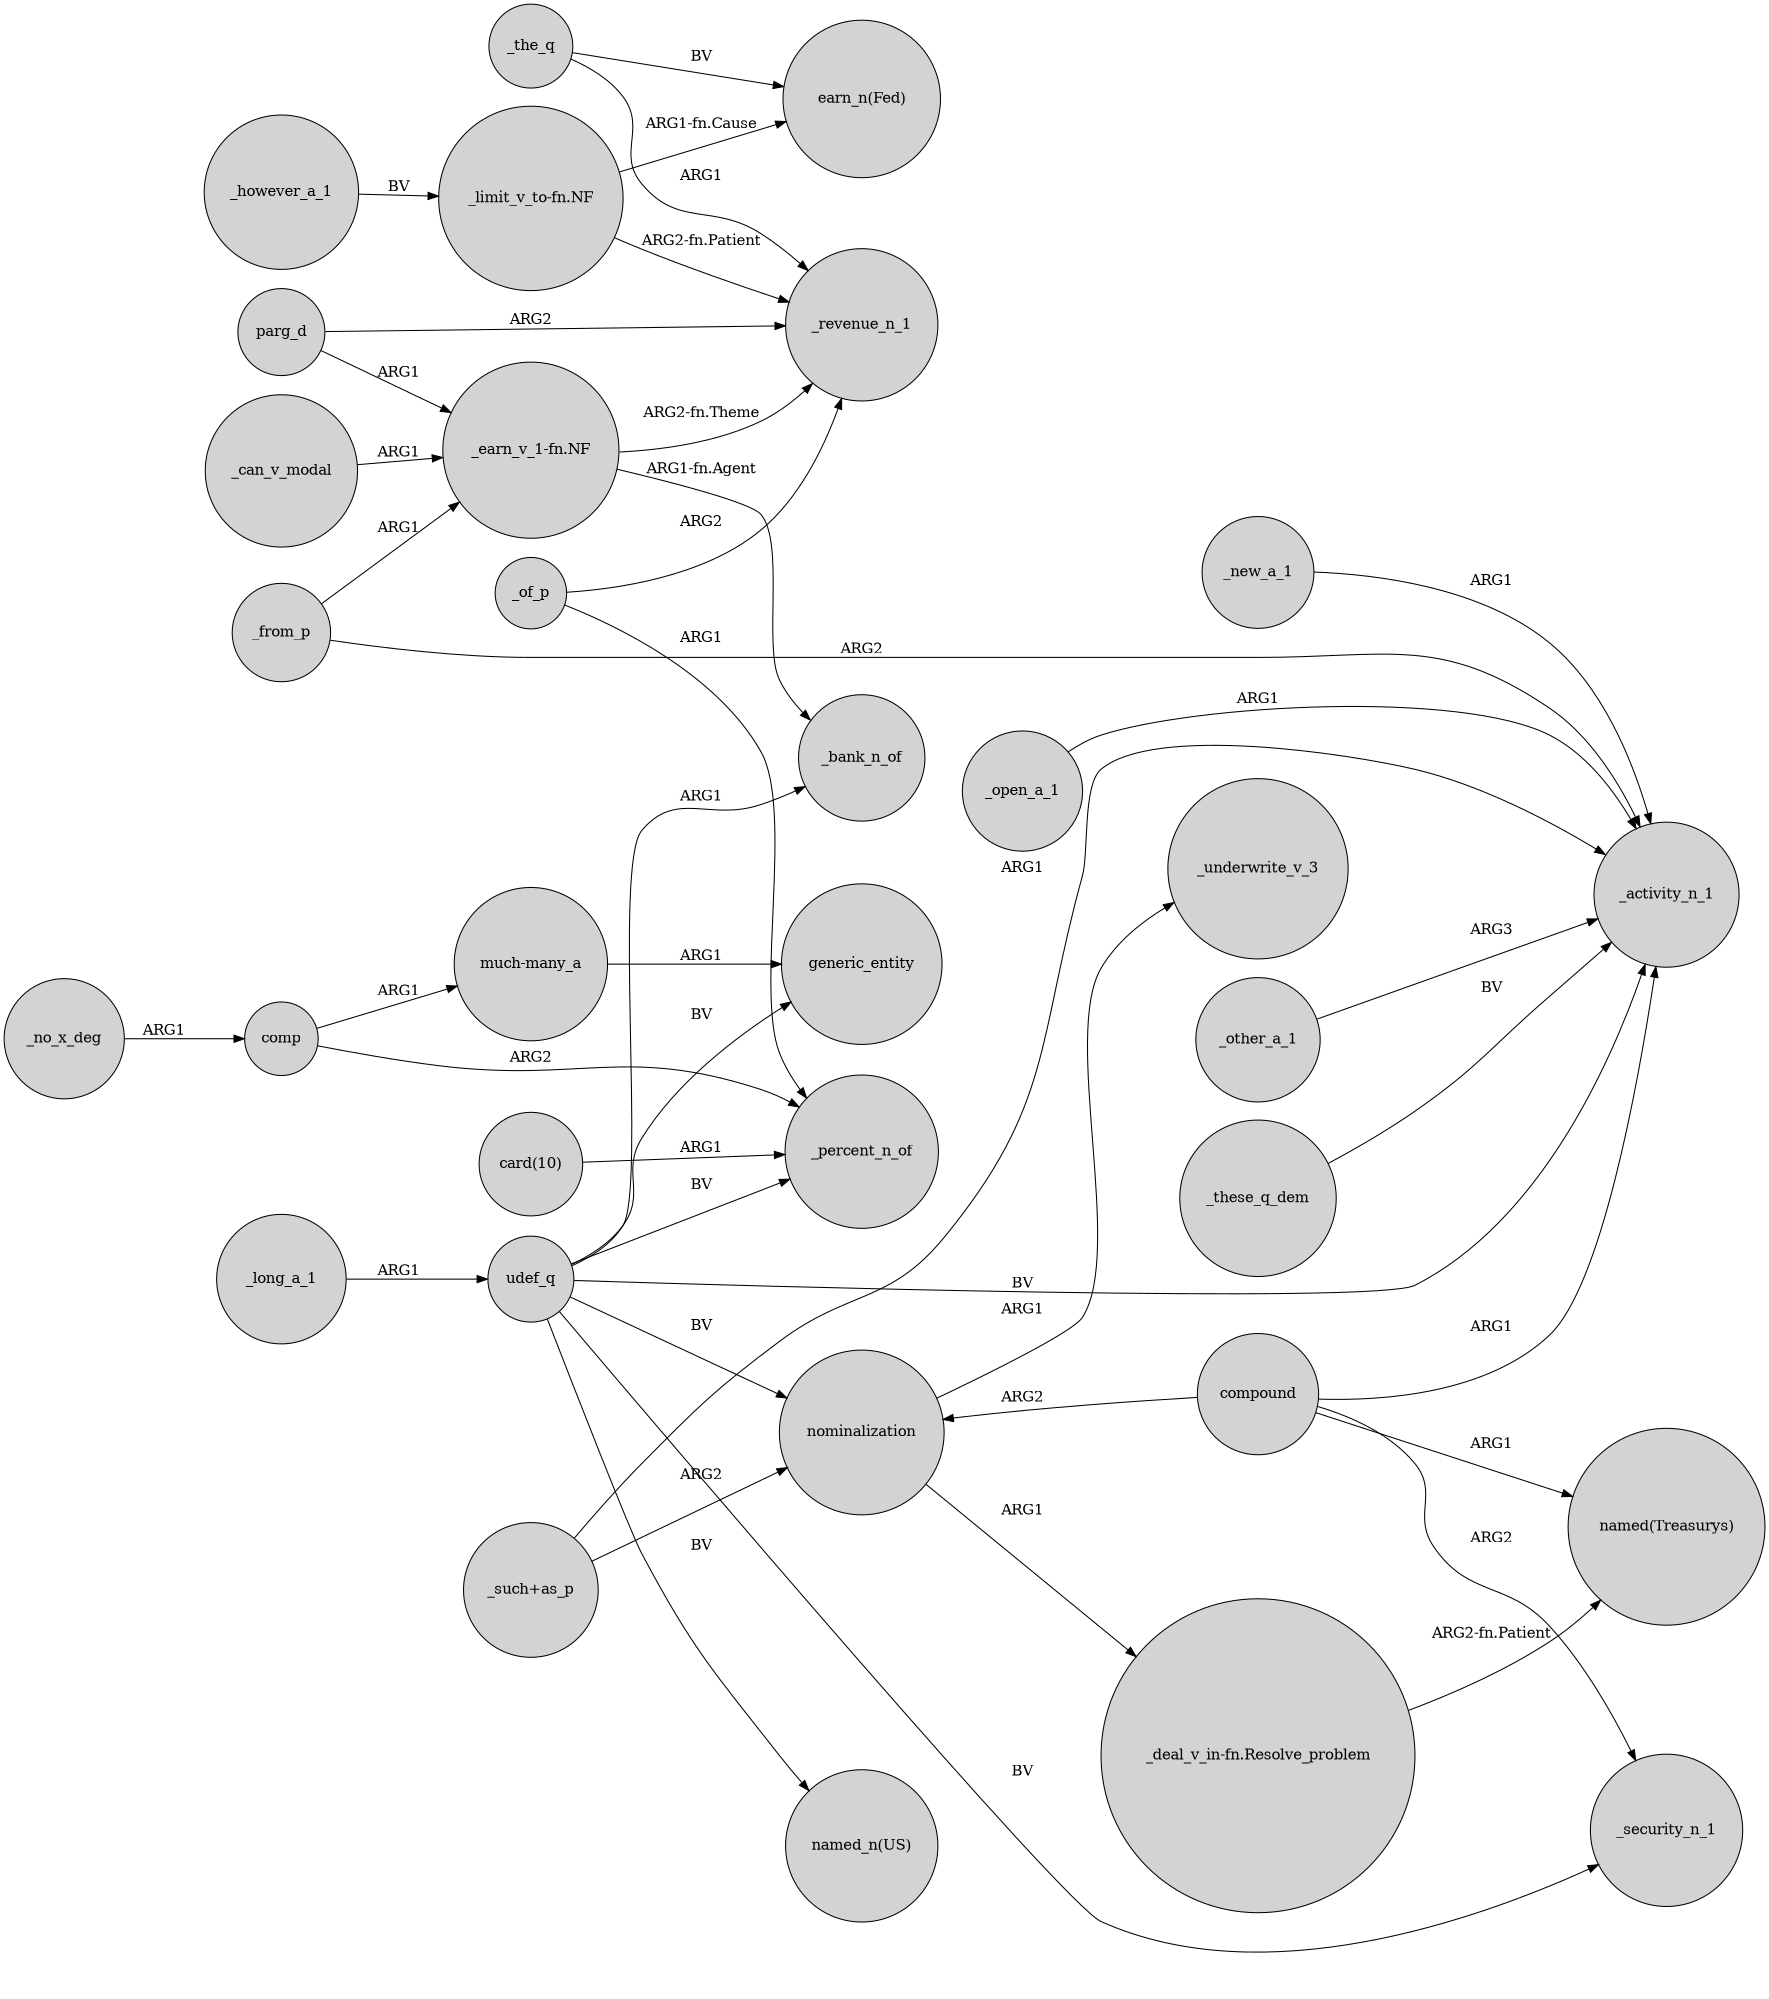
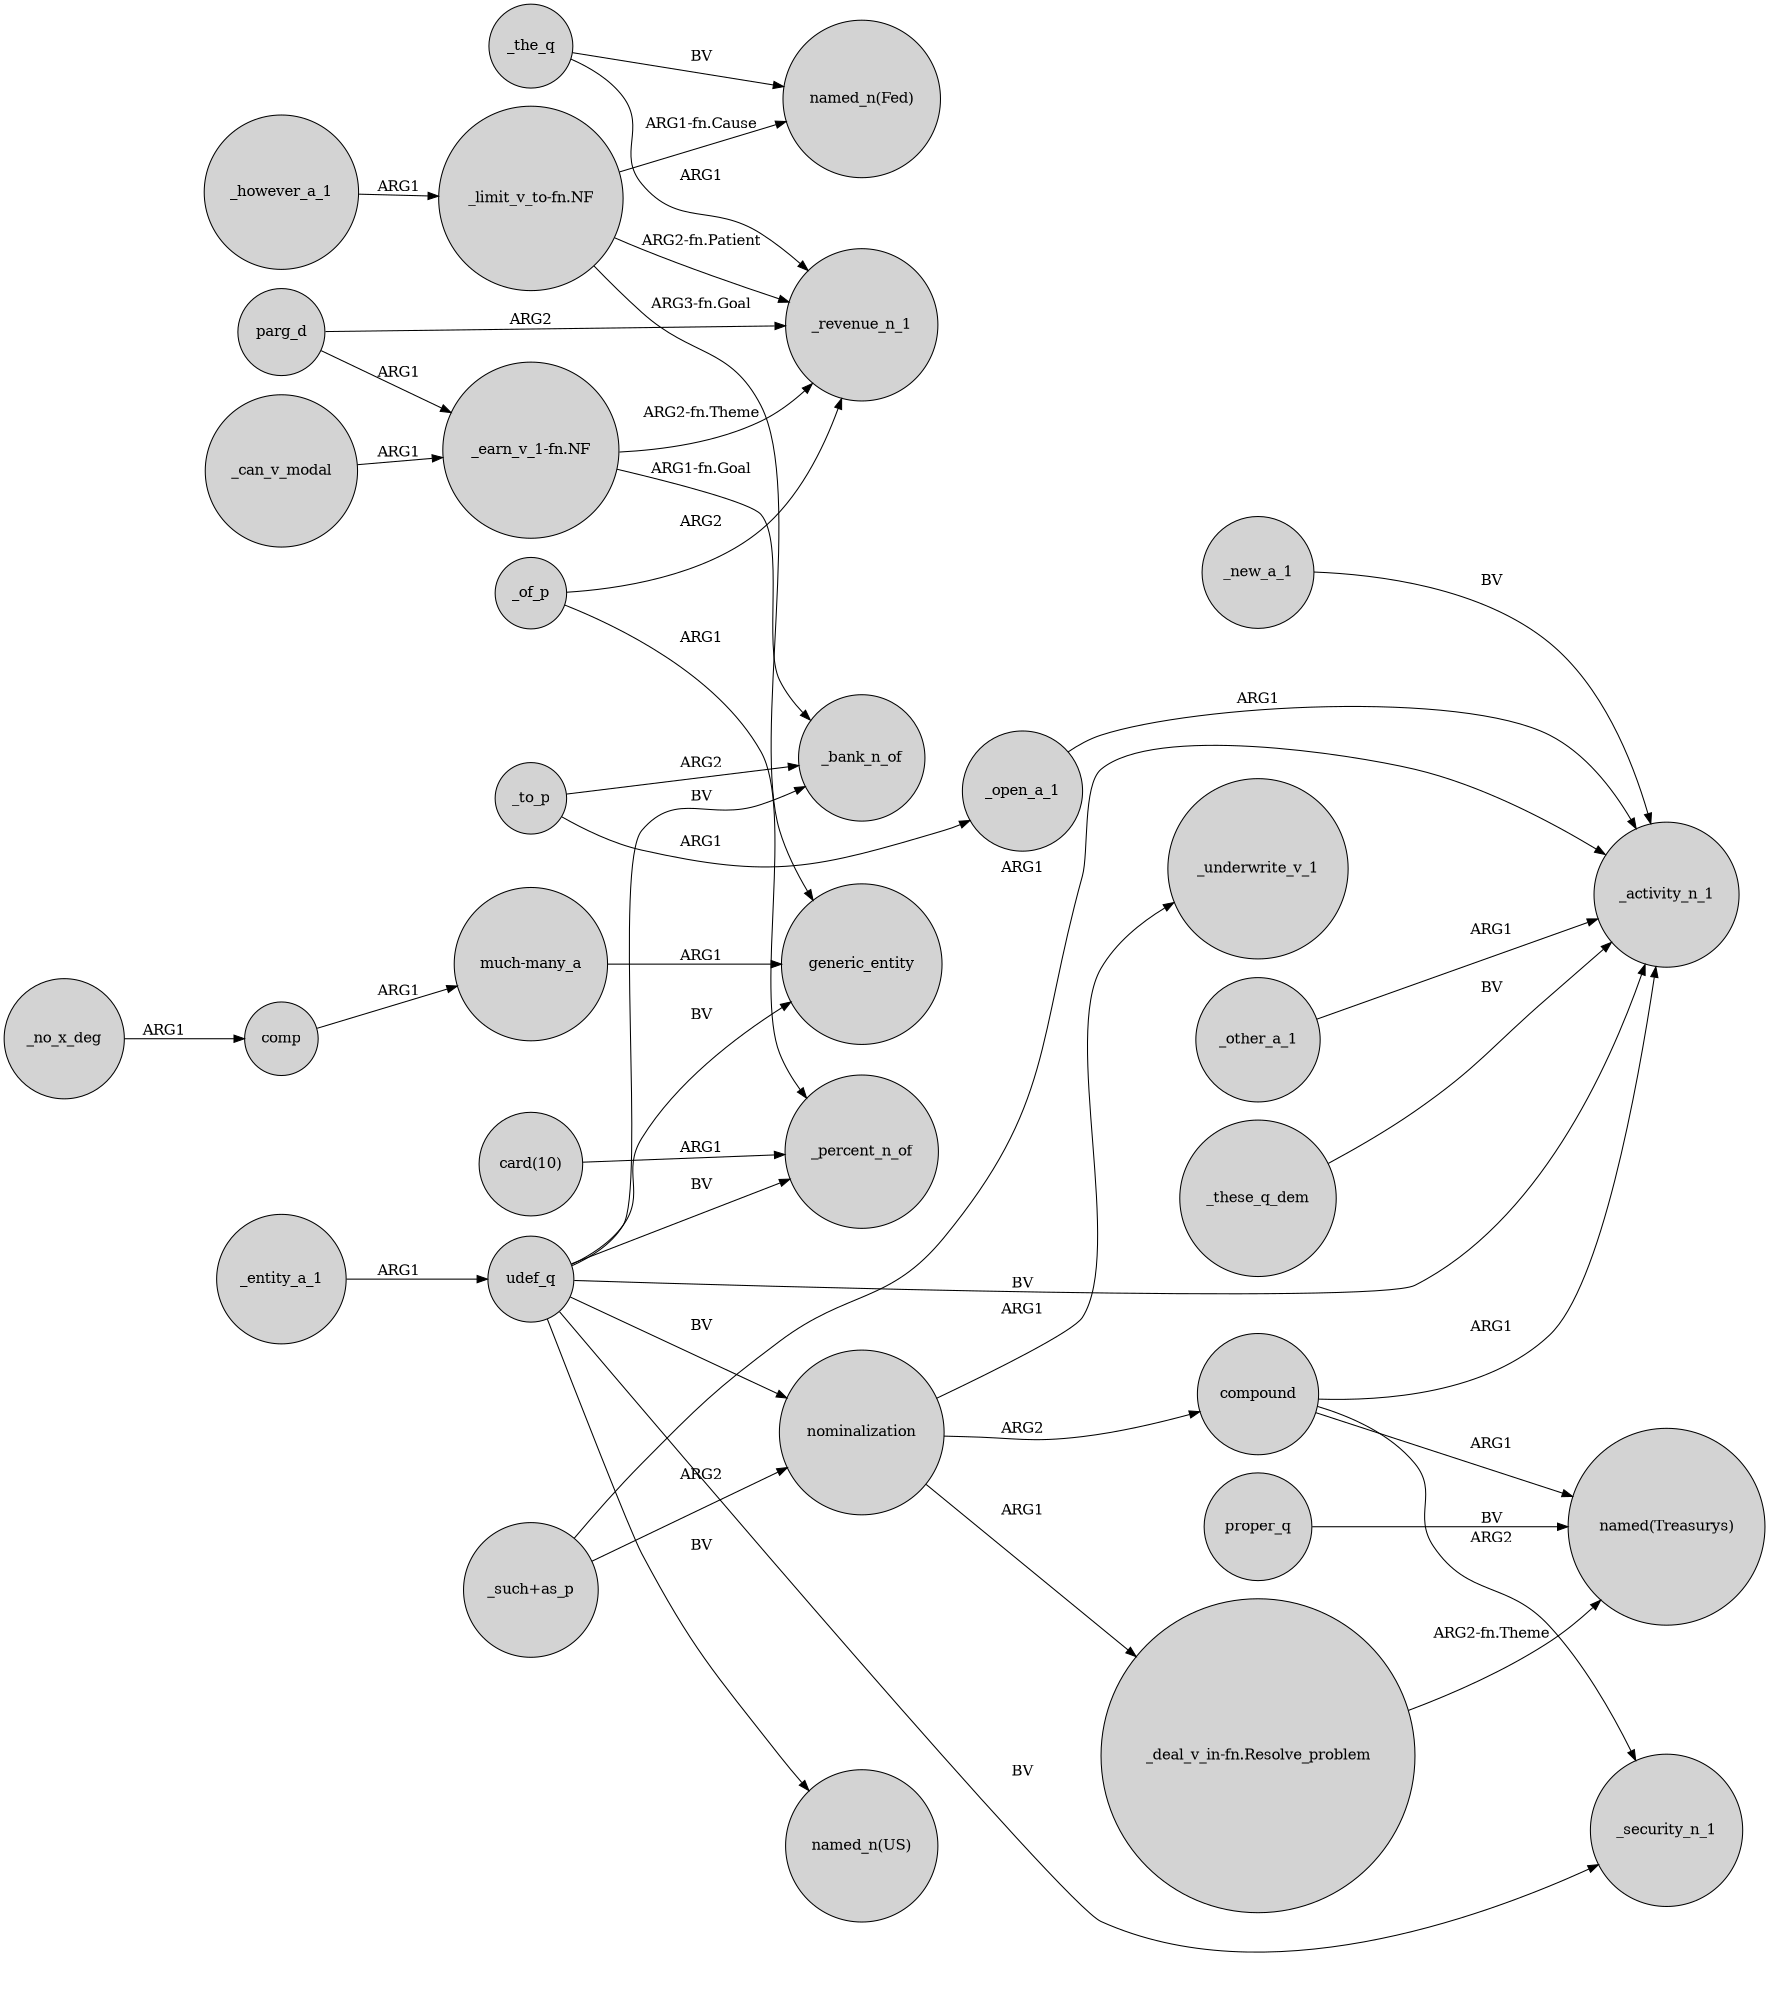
(862, 99) -> (862, 99)
(399, 188) -> (399, 188)
(701, 469) -> (701, 469)
none -> (779, 541)
(1492, 581) -> (1492, 581)
(281, 633) -> none
(701, 797) -> (701, 797)
none -> (531, 798)
(1258, 869) -> (1258, 869)
(1492, 930) -> (1492, 930)
(556, 1070) -> none
(281, 1279) -> (281, 1279)
(1075, 1406) -> (1068, 1438)
none -> (1258, 1527)
(1492, 1634) -> (1492, 1634)
